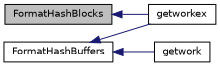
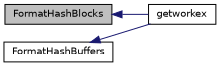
(182, 52) -> none
